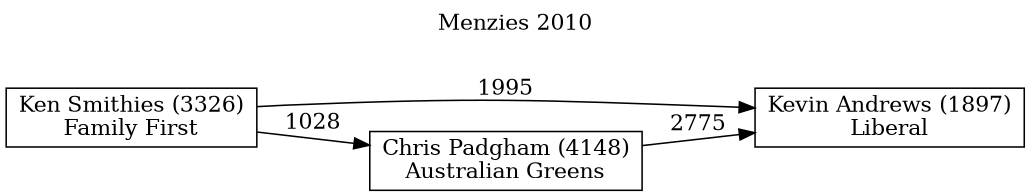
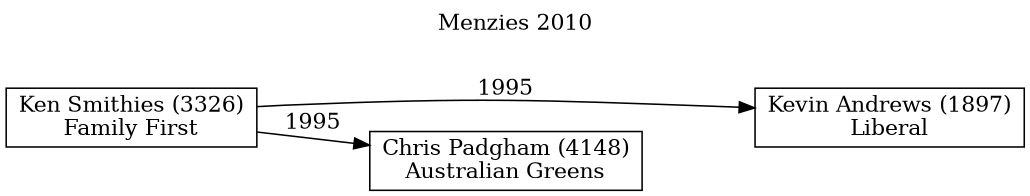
(313, 123) -> (313, 123)
(691, 140) -> none
